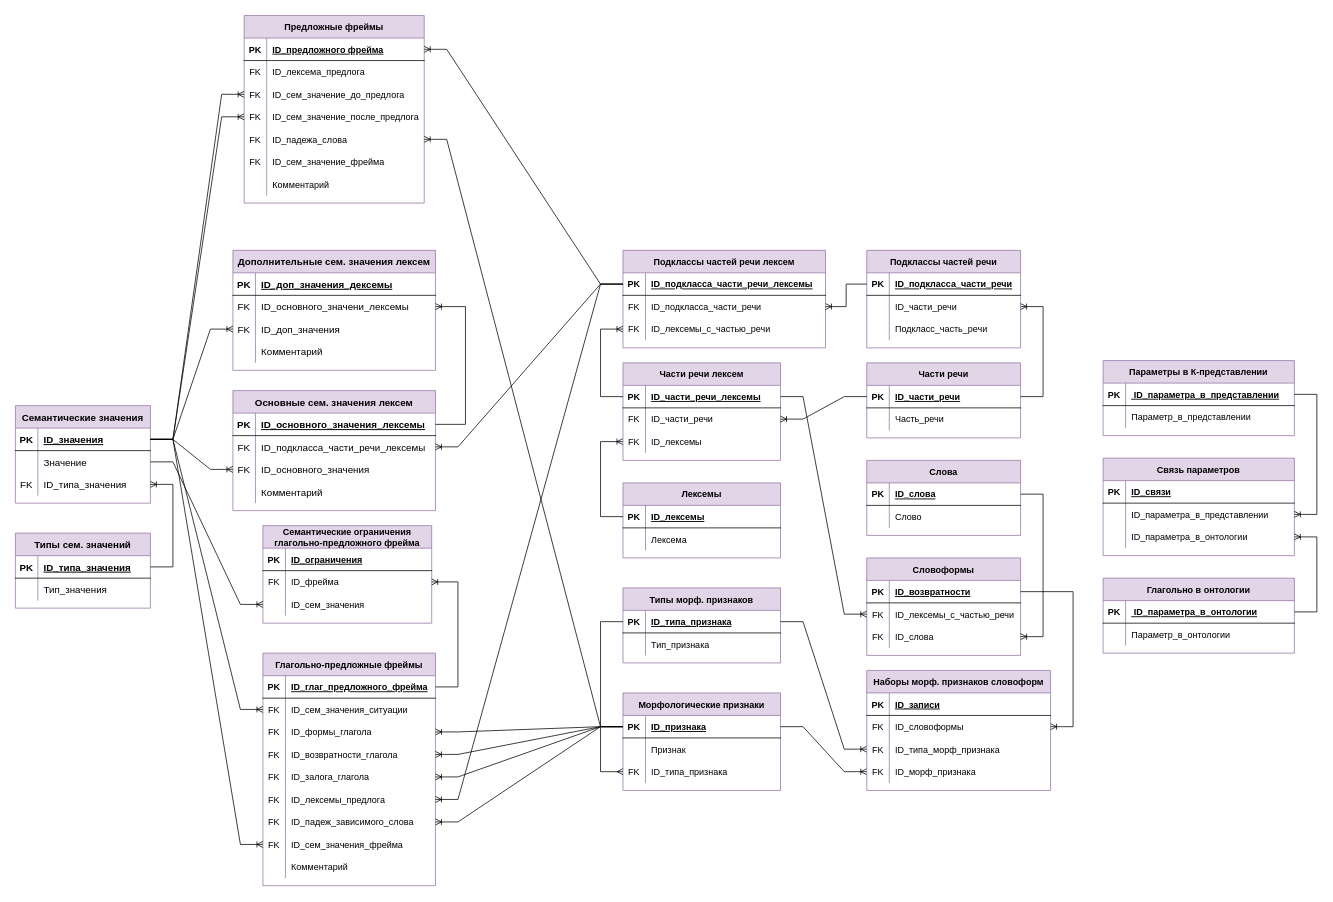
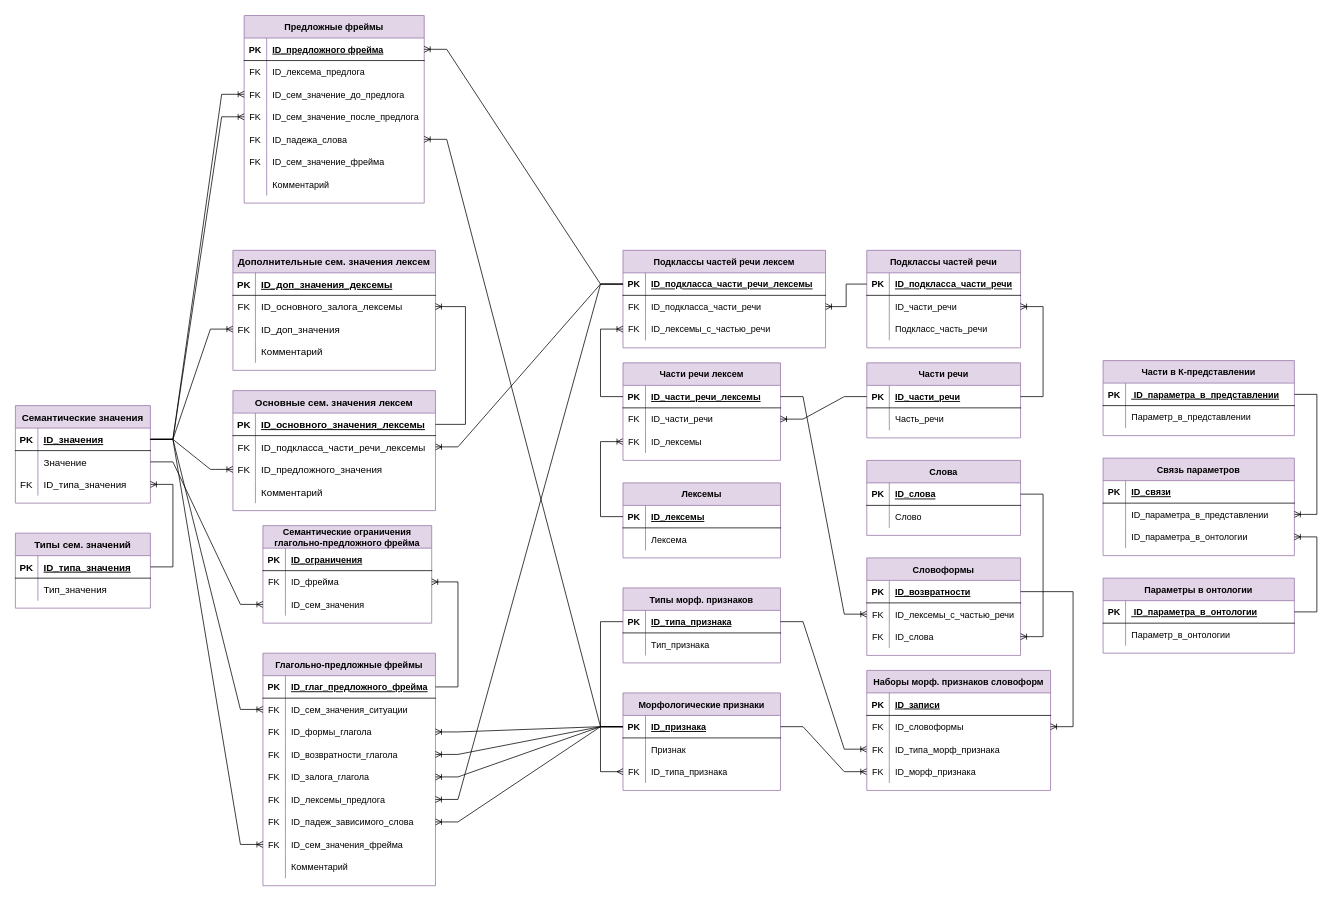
(337, 307) -> (335, 307)
(1198, 372) -> (1198, 372)
(318, 470) -> (324, 470)
(1198, 590) -> (1198, 590)
